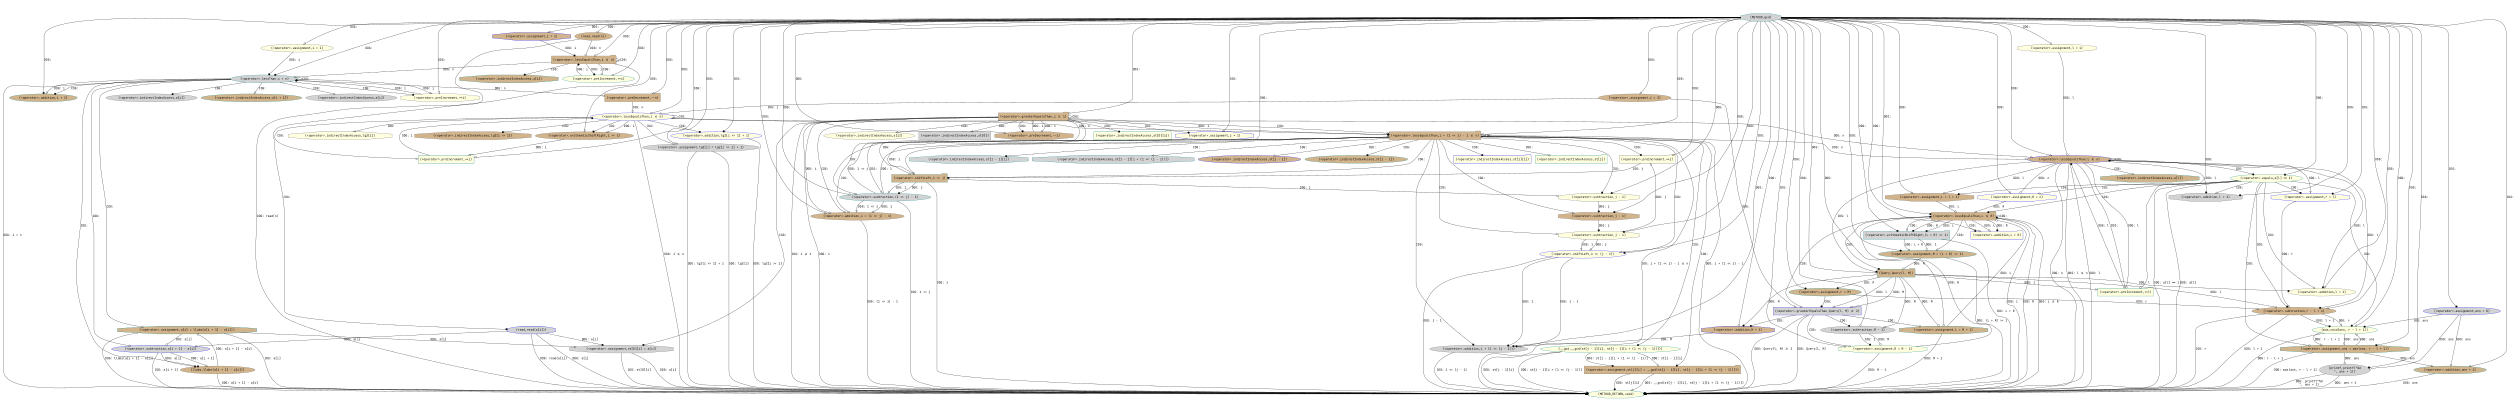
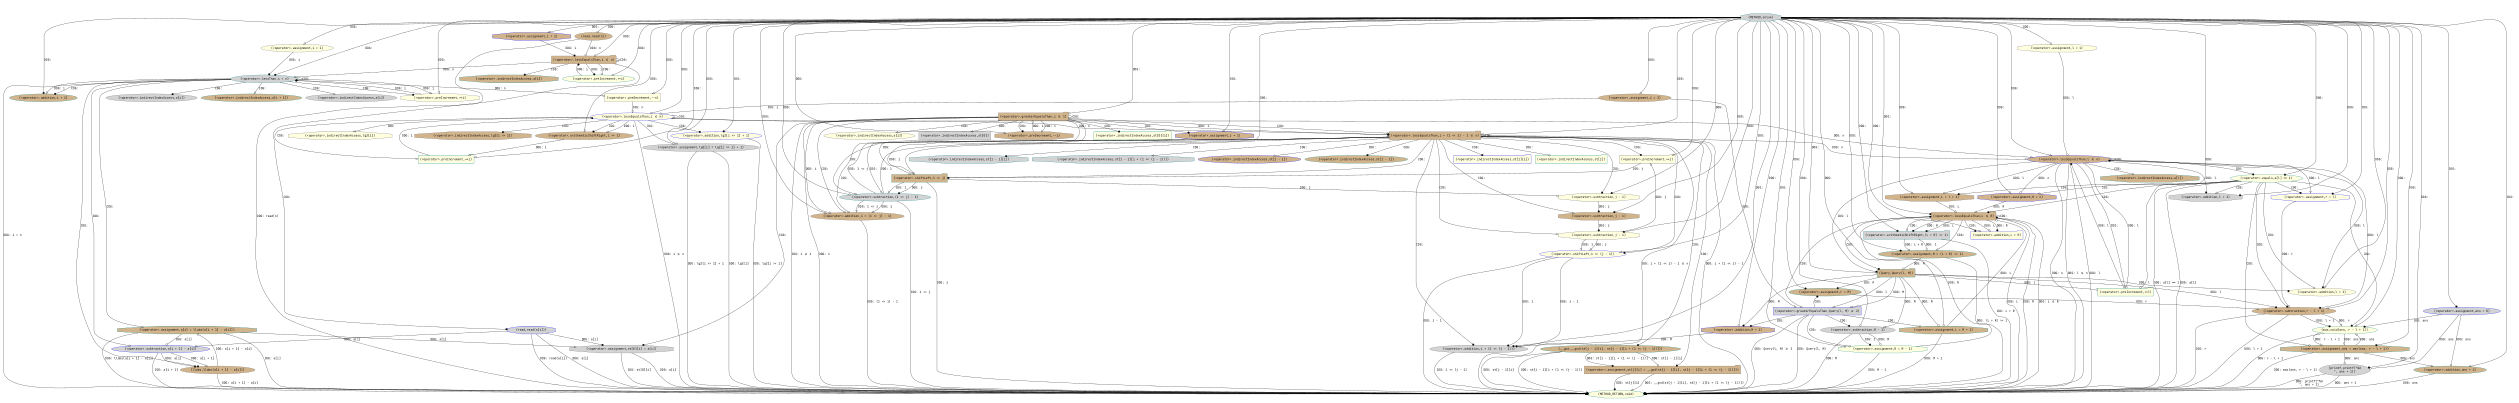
(1761, 17) -> (1761, 17)
(633, 98) -> (633, 98)
(1215, 136) -> (1215, 136)
(2017, 197) -> (2017, 197)
(2005, 282) -> (2005, 282)
(2096, 284) -> (2096, 284)
(1824, 301) -> (1814, 302)
(1611, 349) -> (1611, 349)
none -> (1789, 389)
